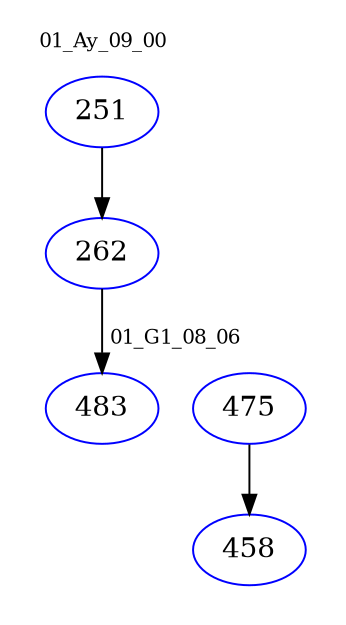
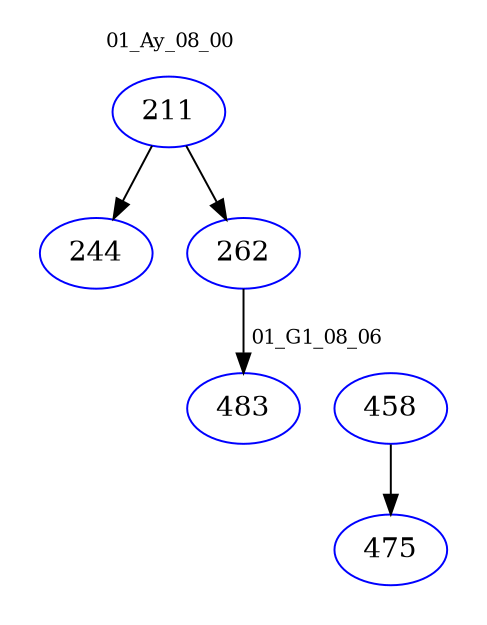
(103, 42) -> (170, 42)
(102, 112) -> (169, 112)
none -> (96, 253)
(249, 470) -> (391, 470)
